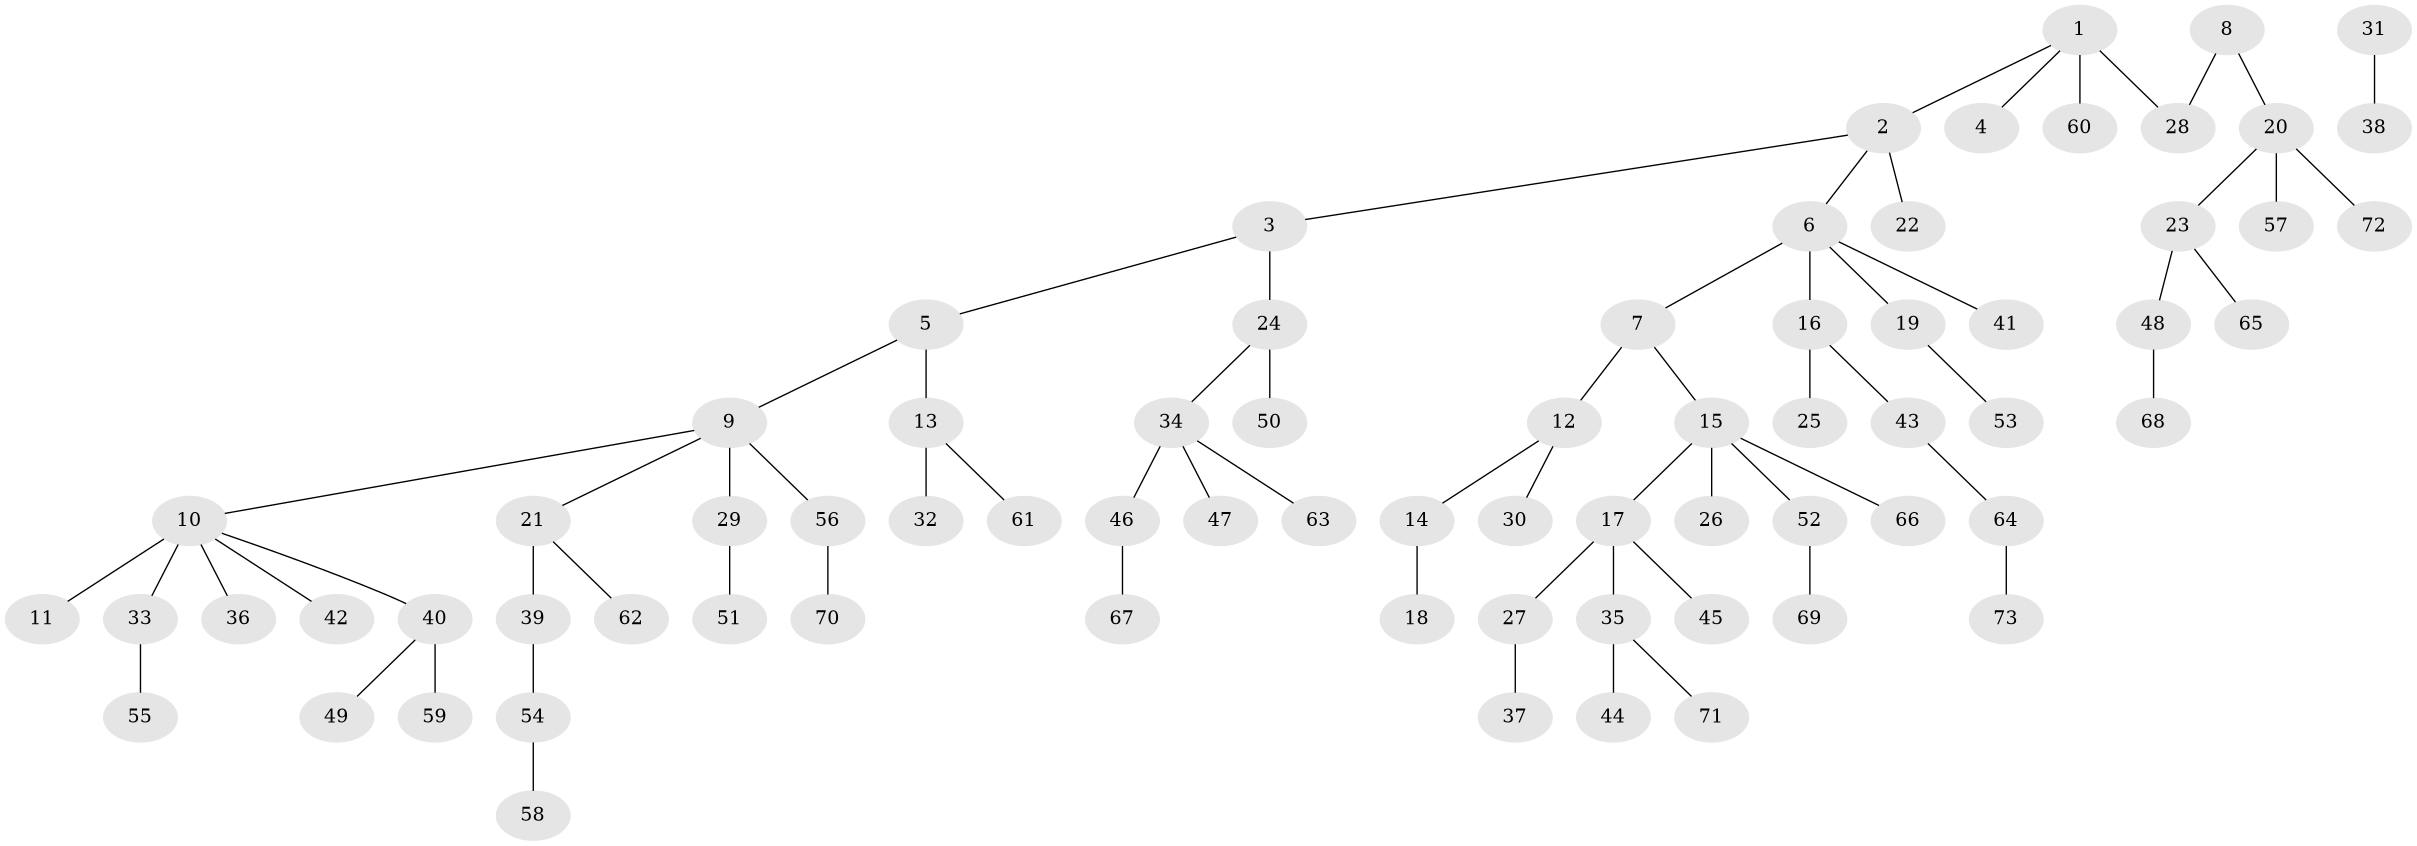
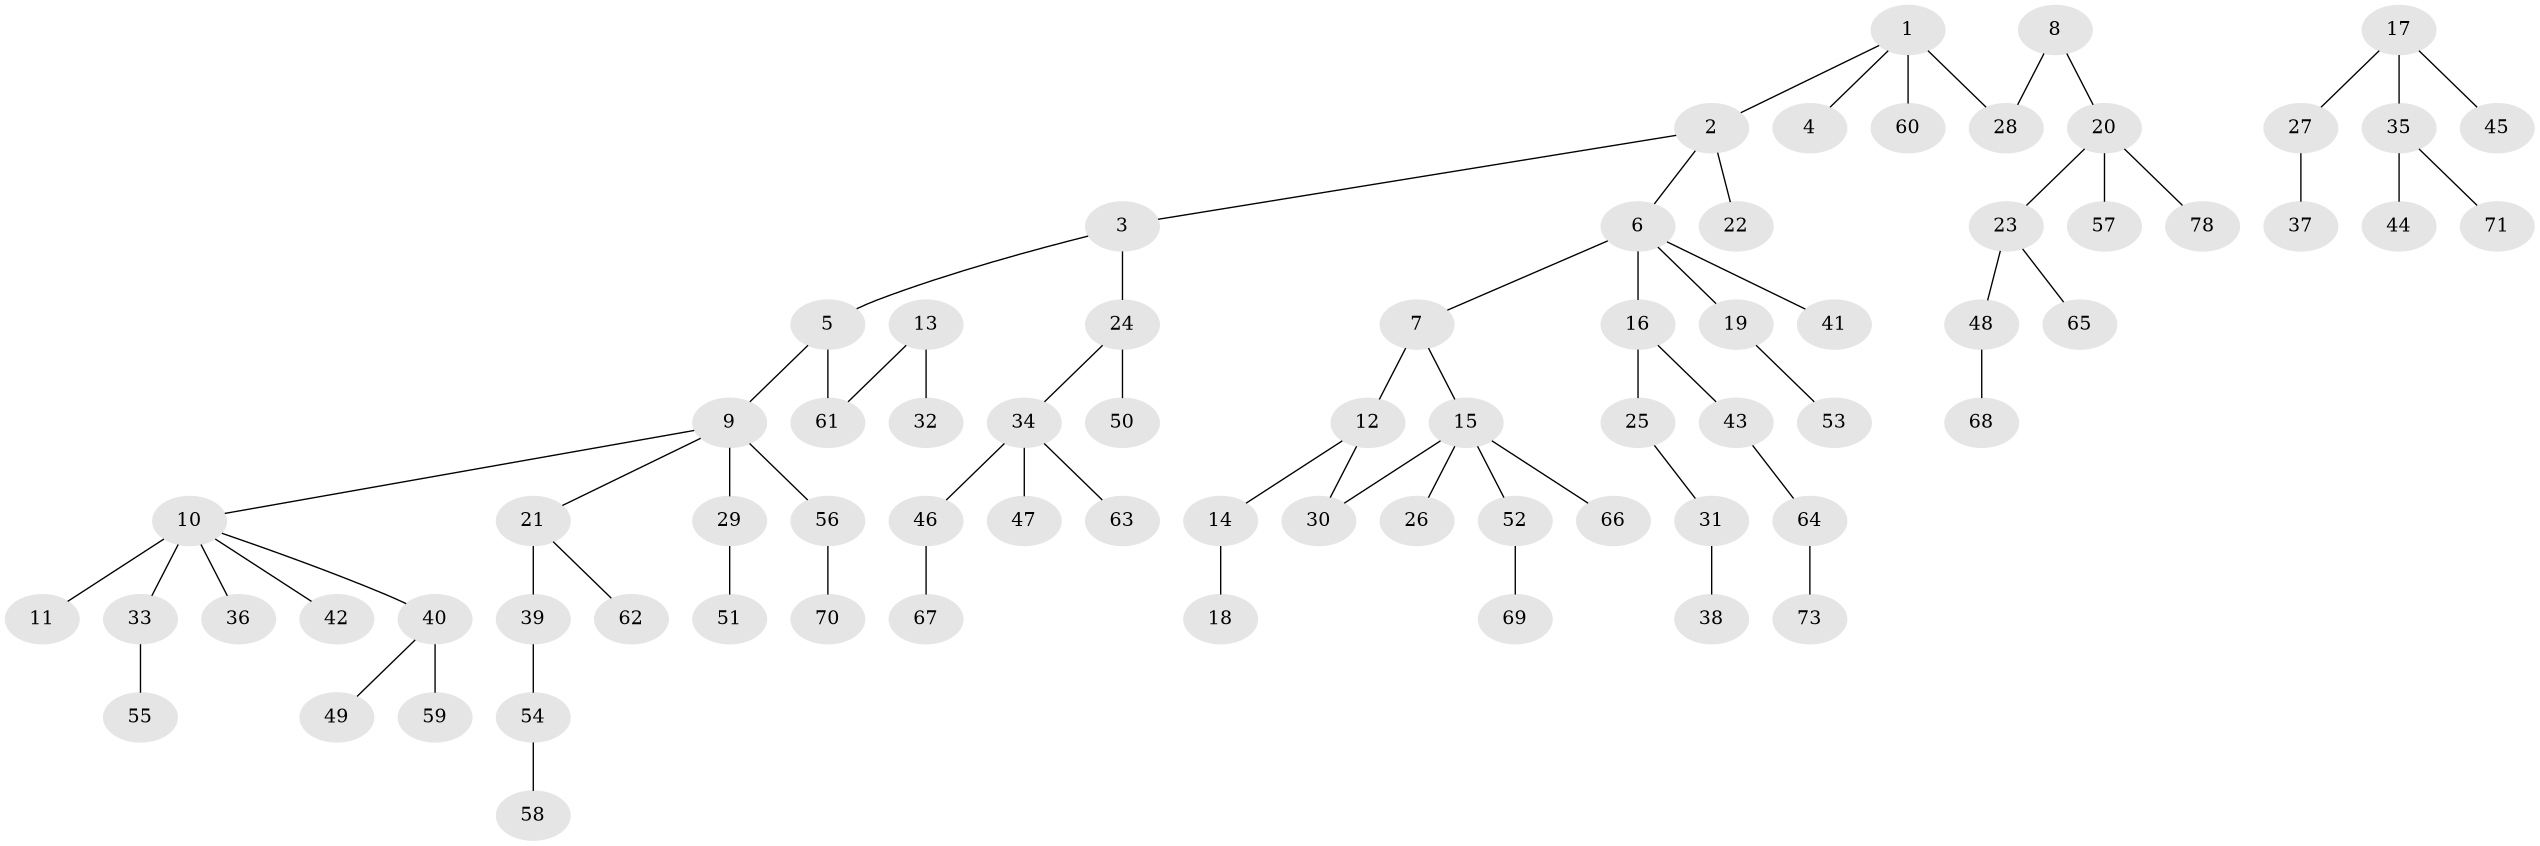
(2375, 226) -> (2203, 226)
(926, 374) -> (828, 374)
(1663, 472) -> (1392, 472)
none -> (1675, 472)
